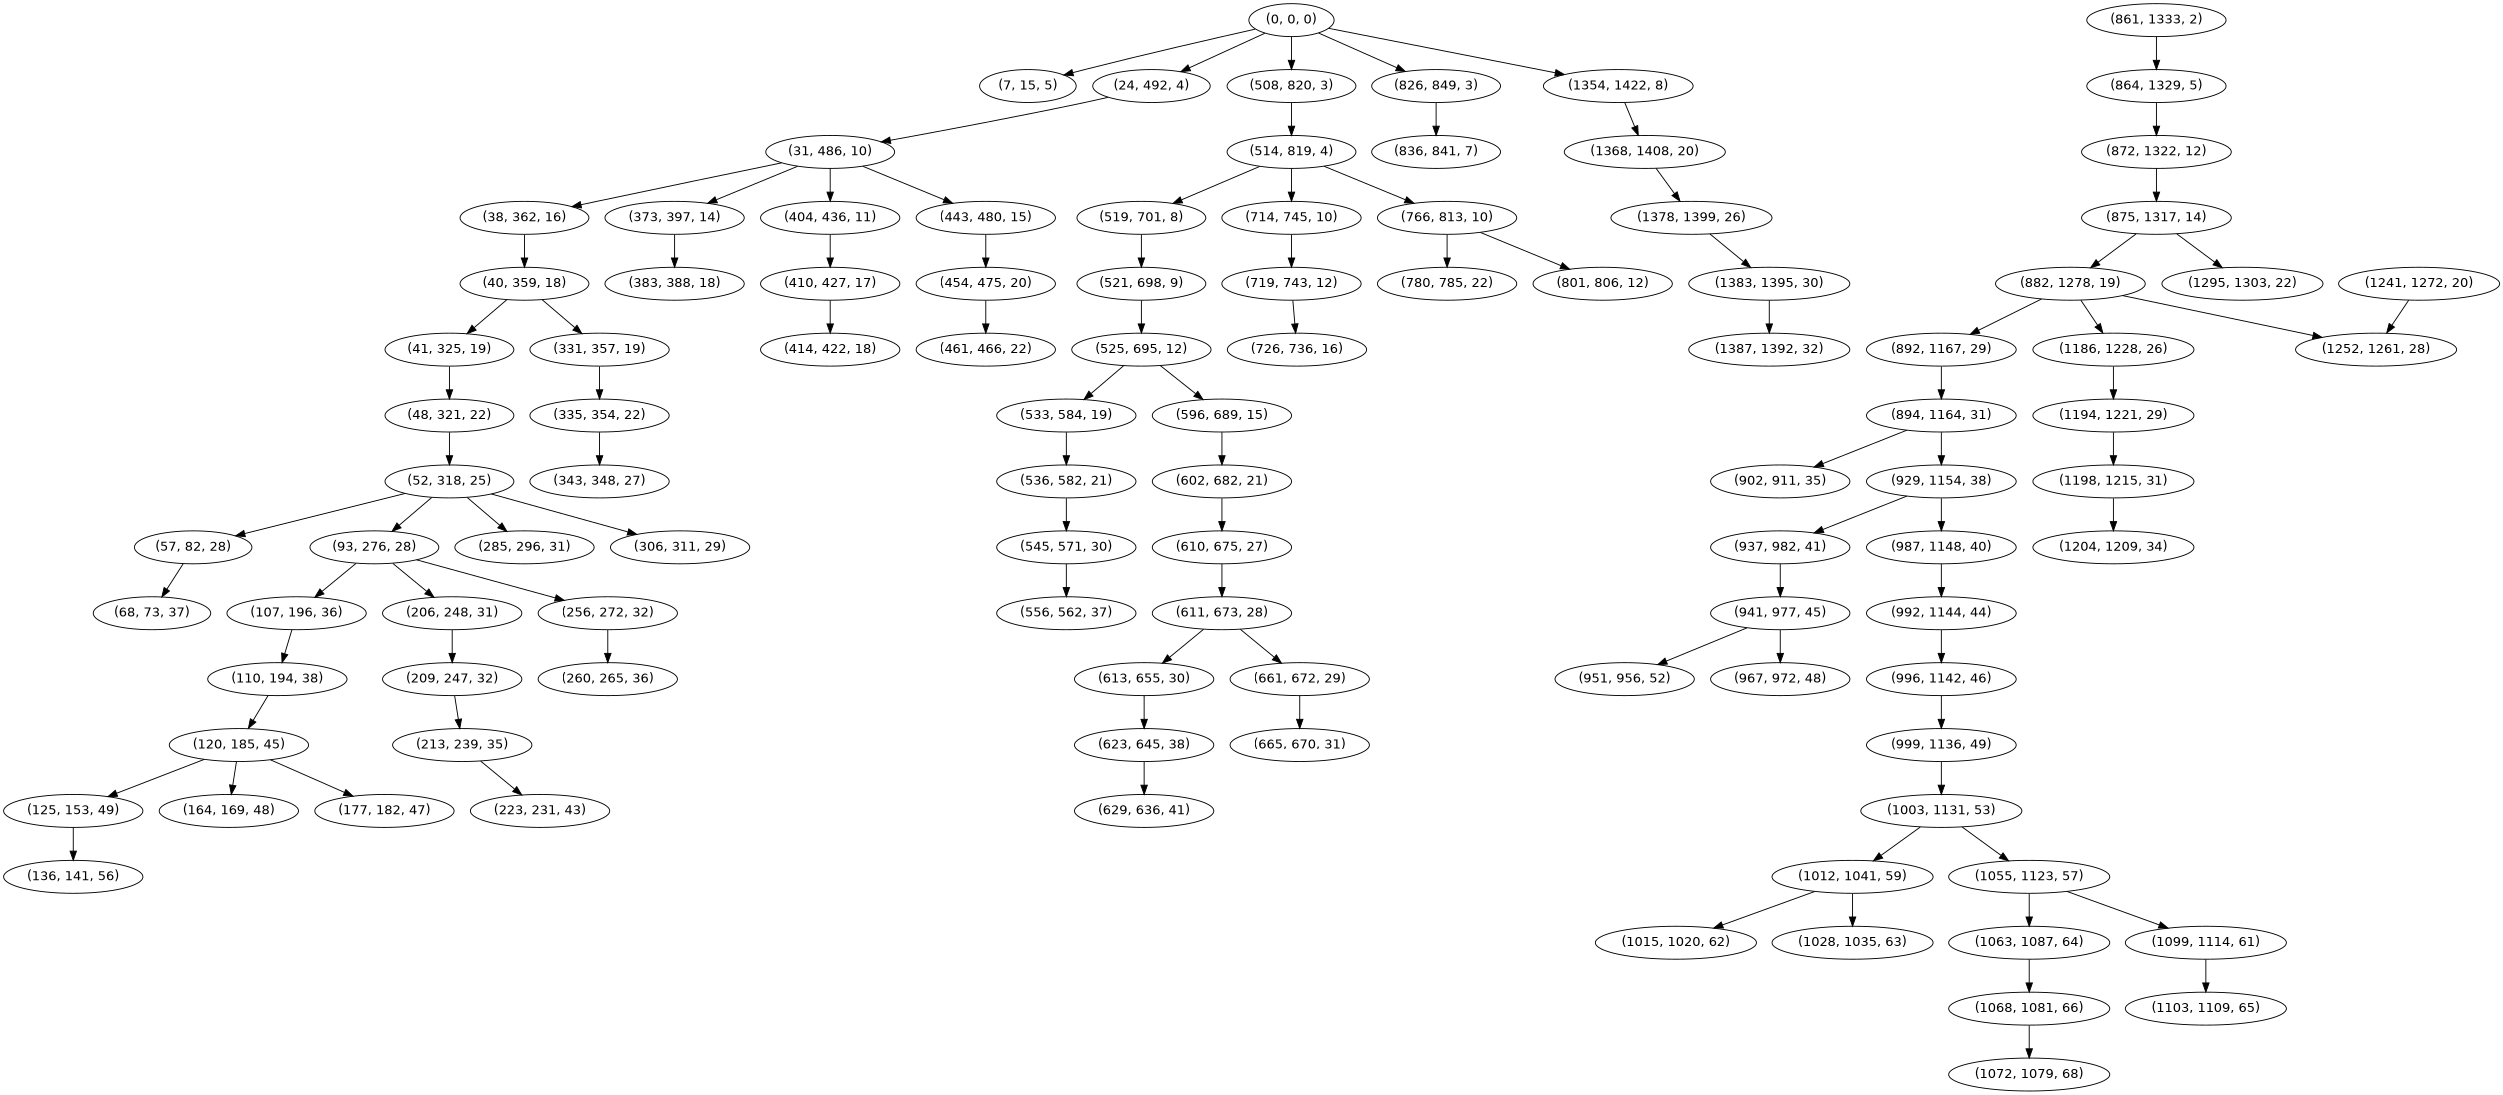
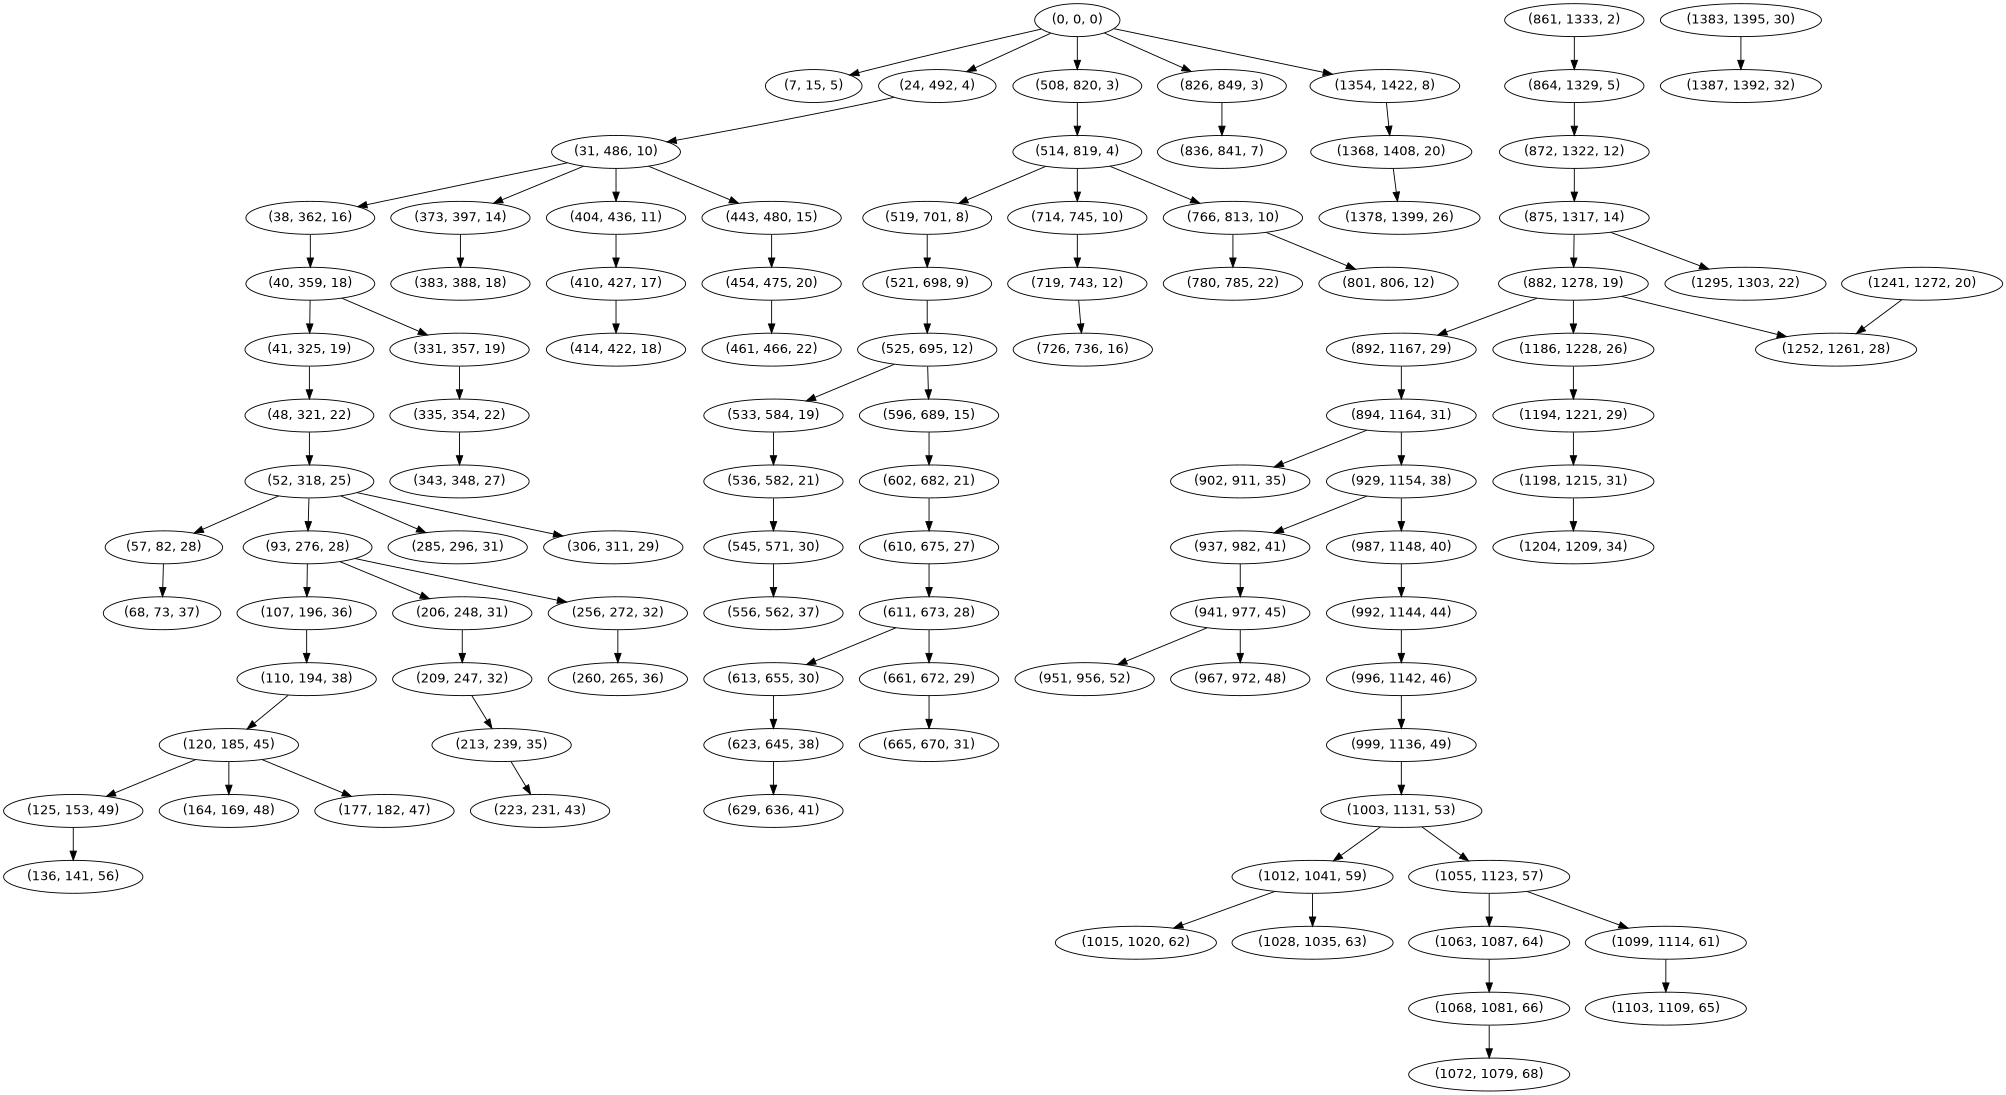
(1727, 248) -> none
